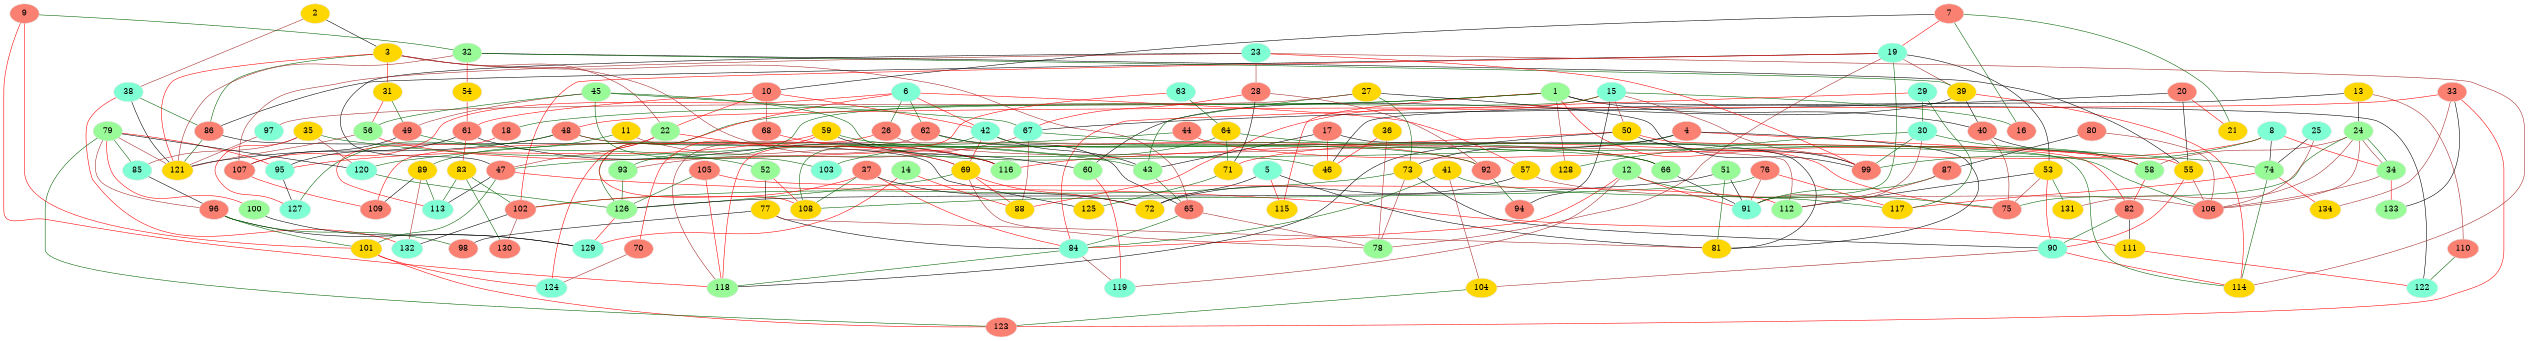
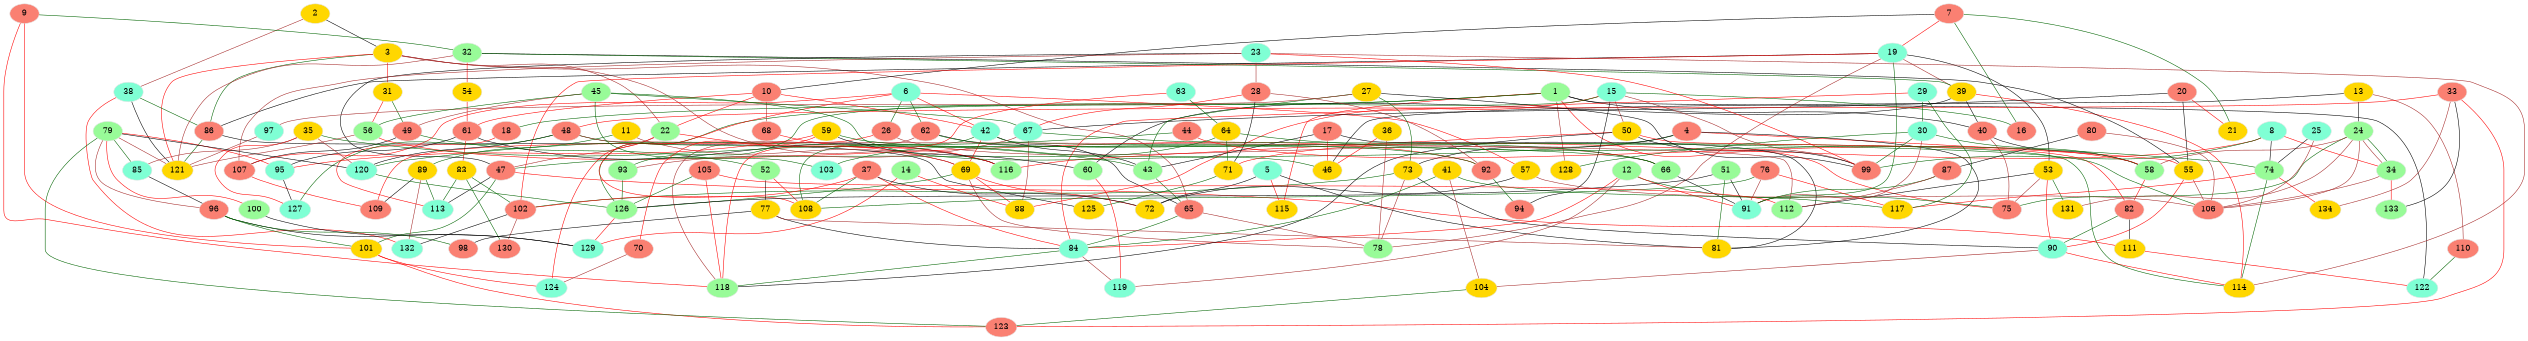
(372, 151) -> (463, 149)
